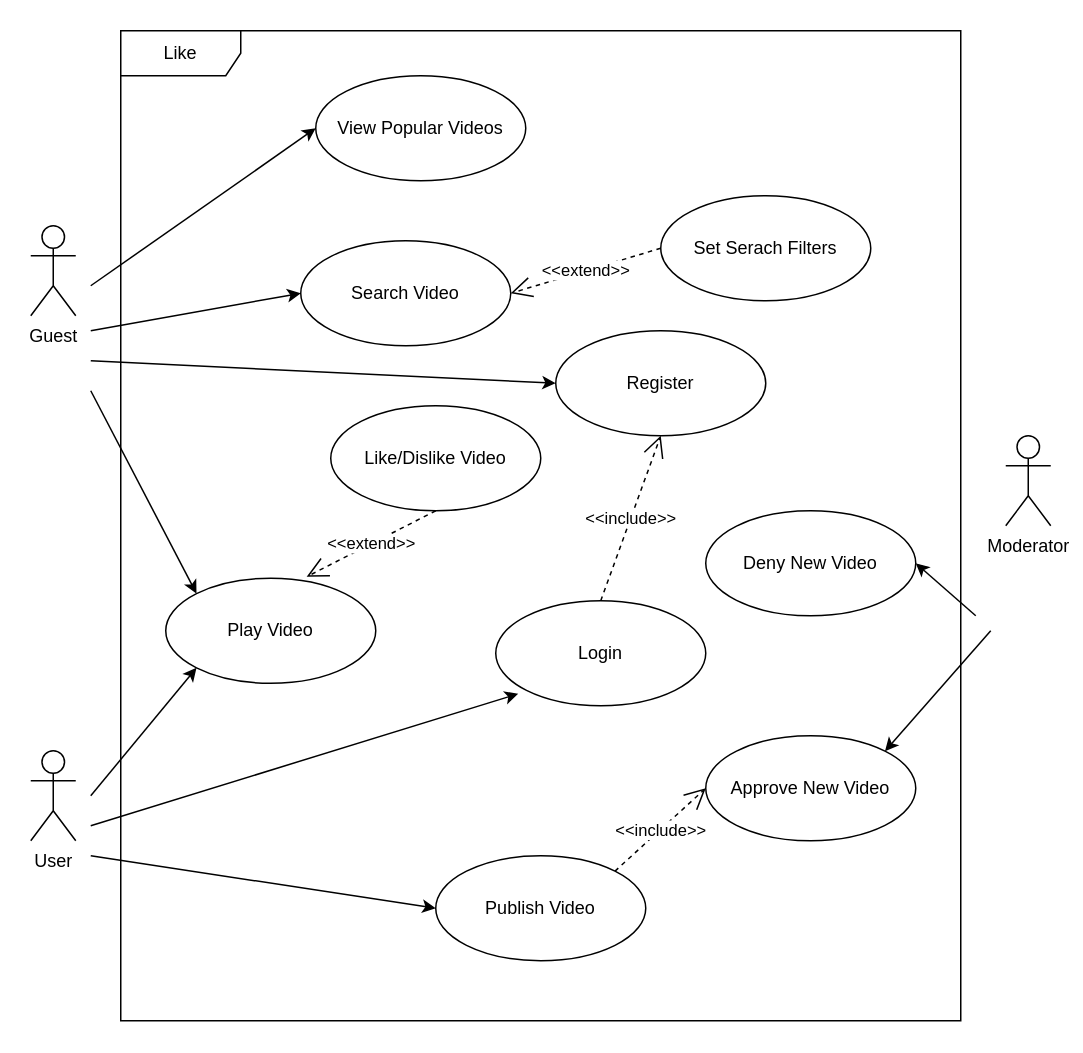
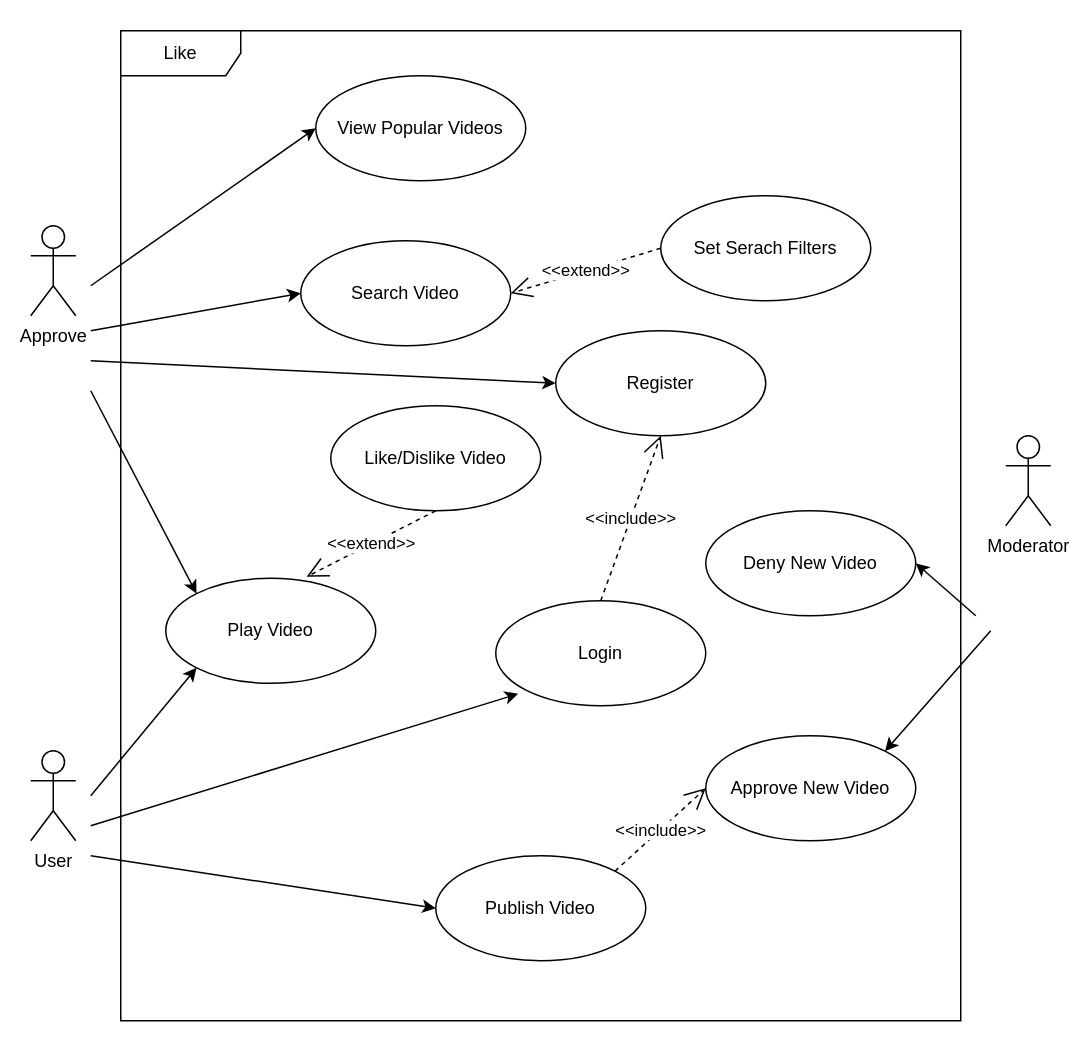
(54, 337) -> (54, 337)
